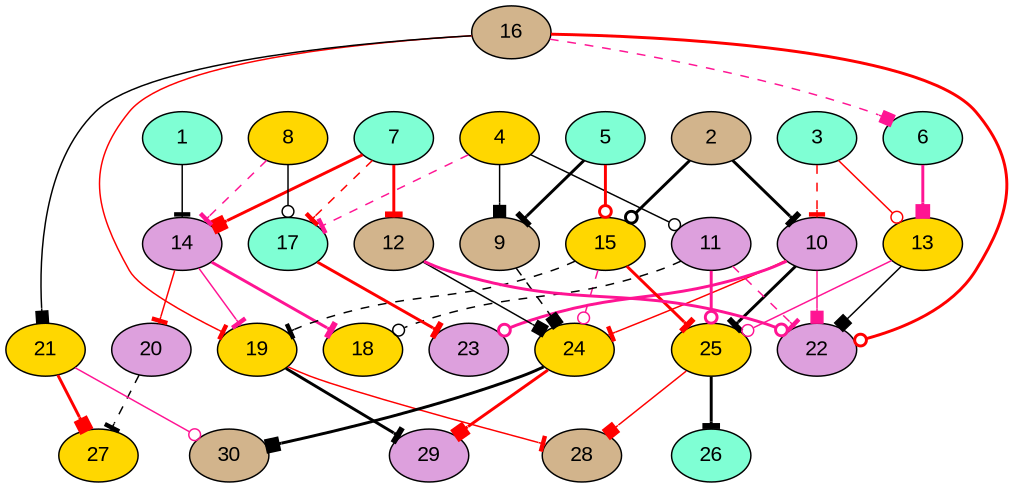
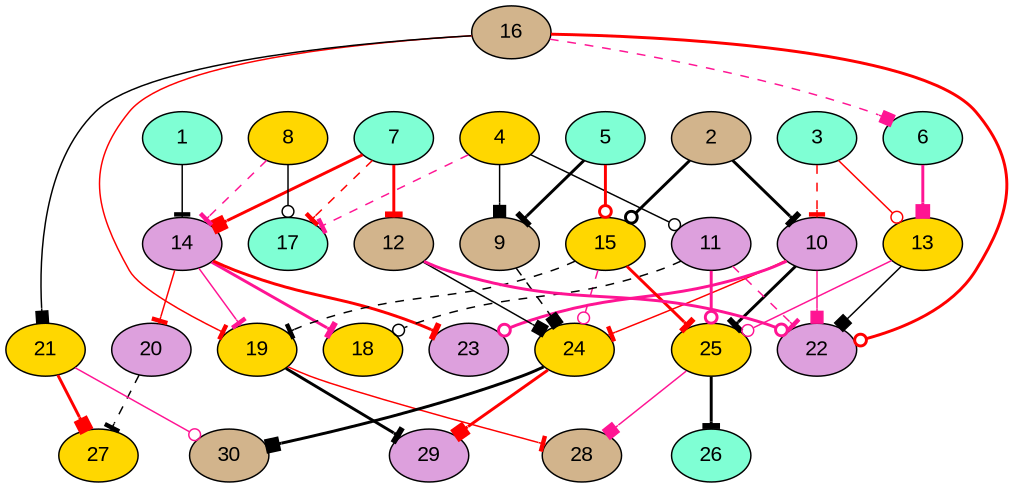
(375, 295) -> (322, 296)
(652, 398) -> (652, 398)
